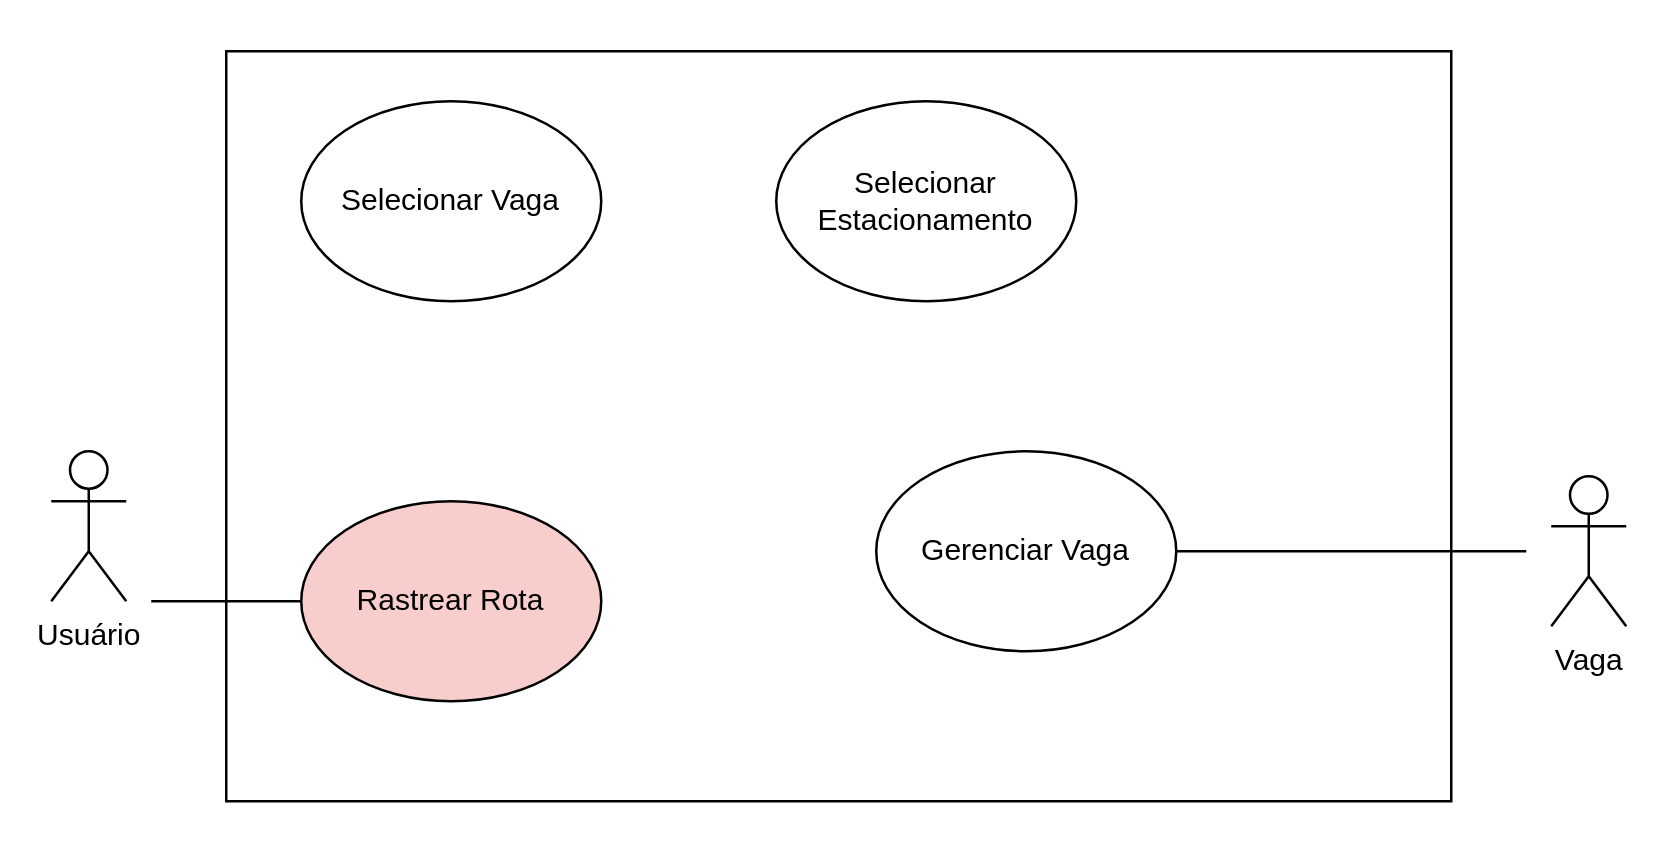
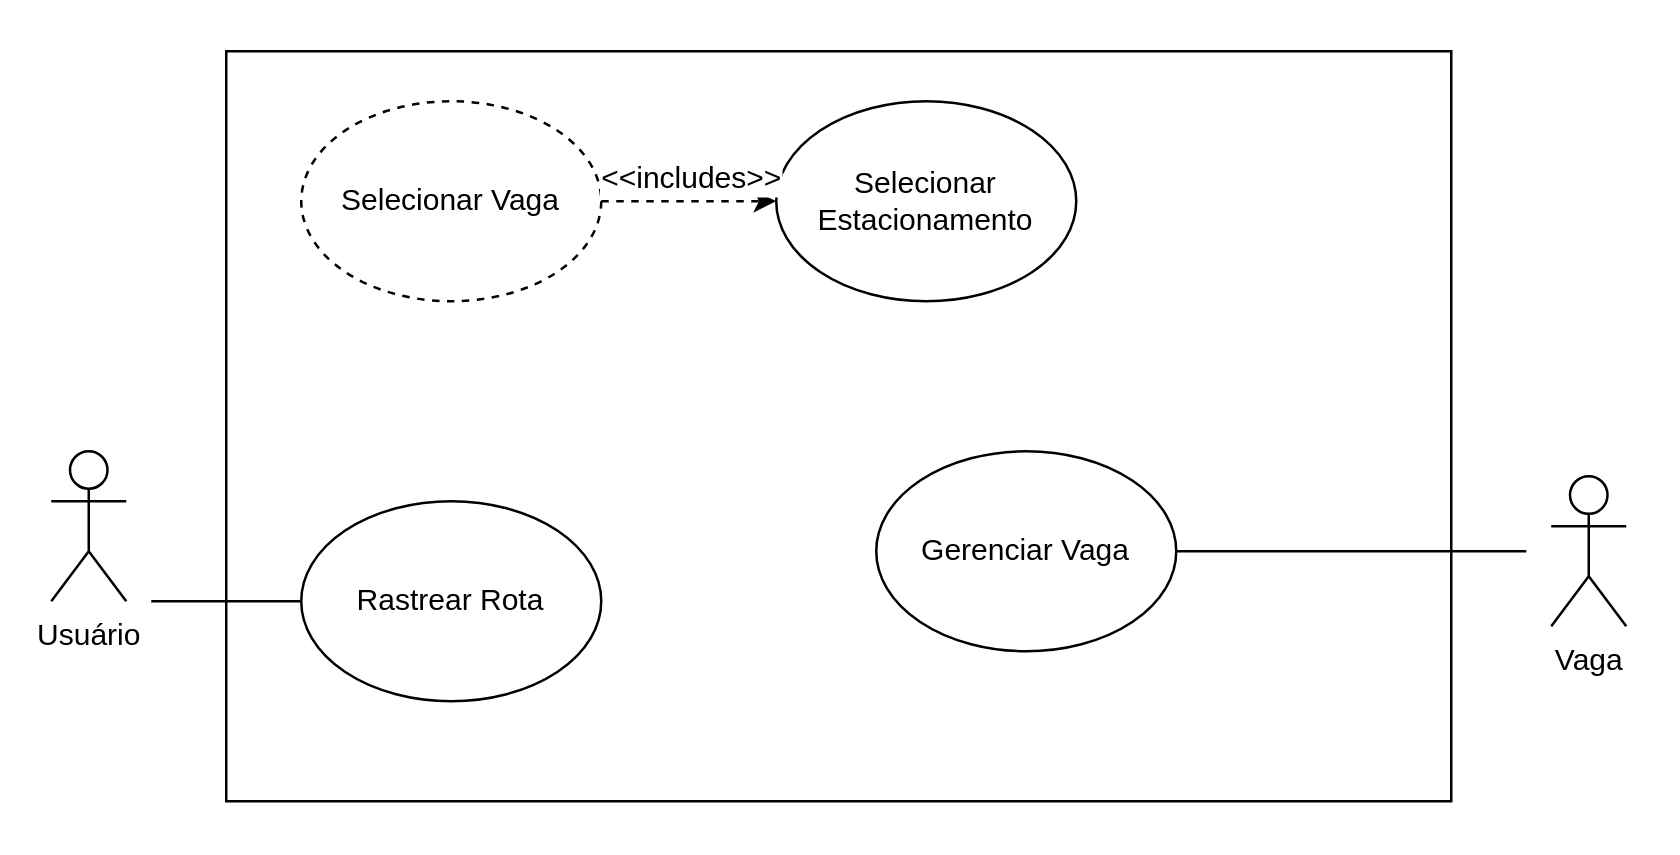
(451, 201) -> (451, 201)
none -> (680, 201)
(451, 601) -> (451, 601)
